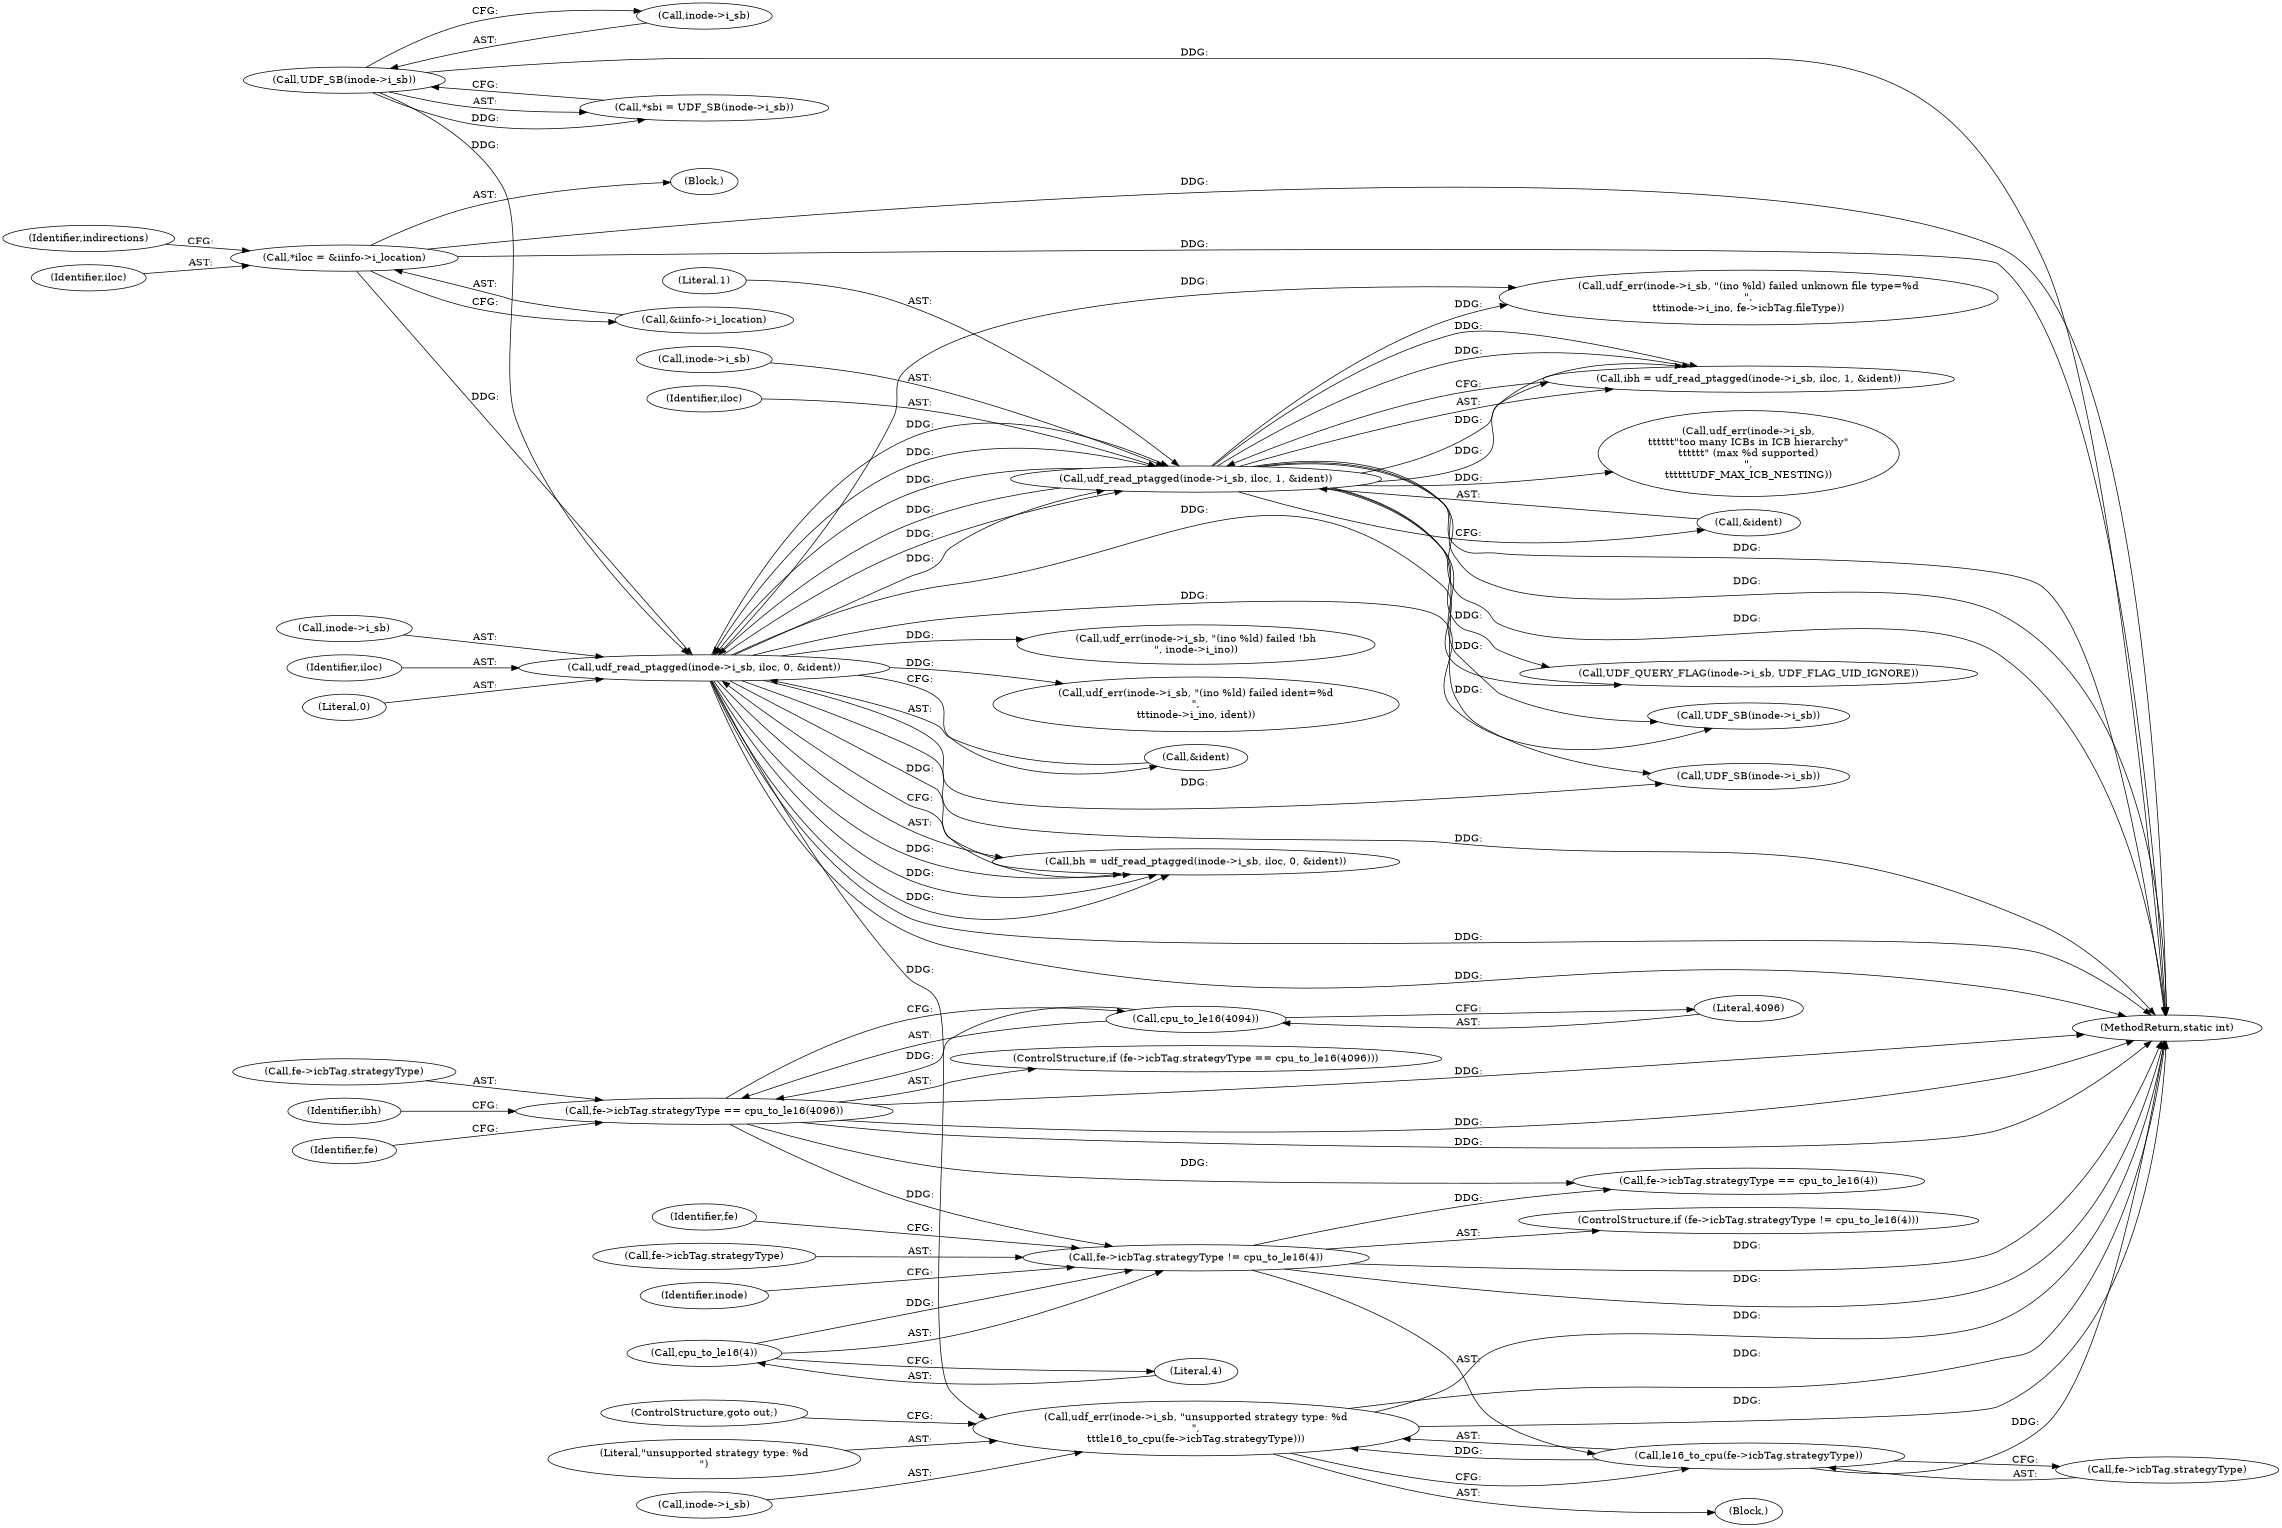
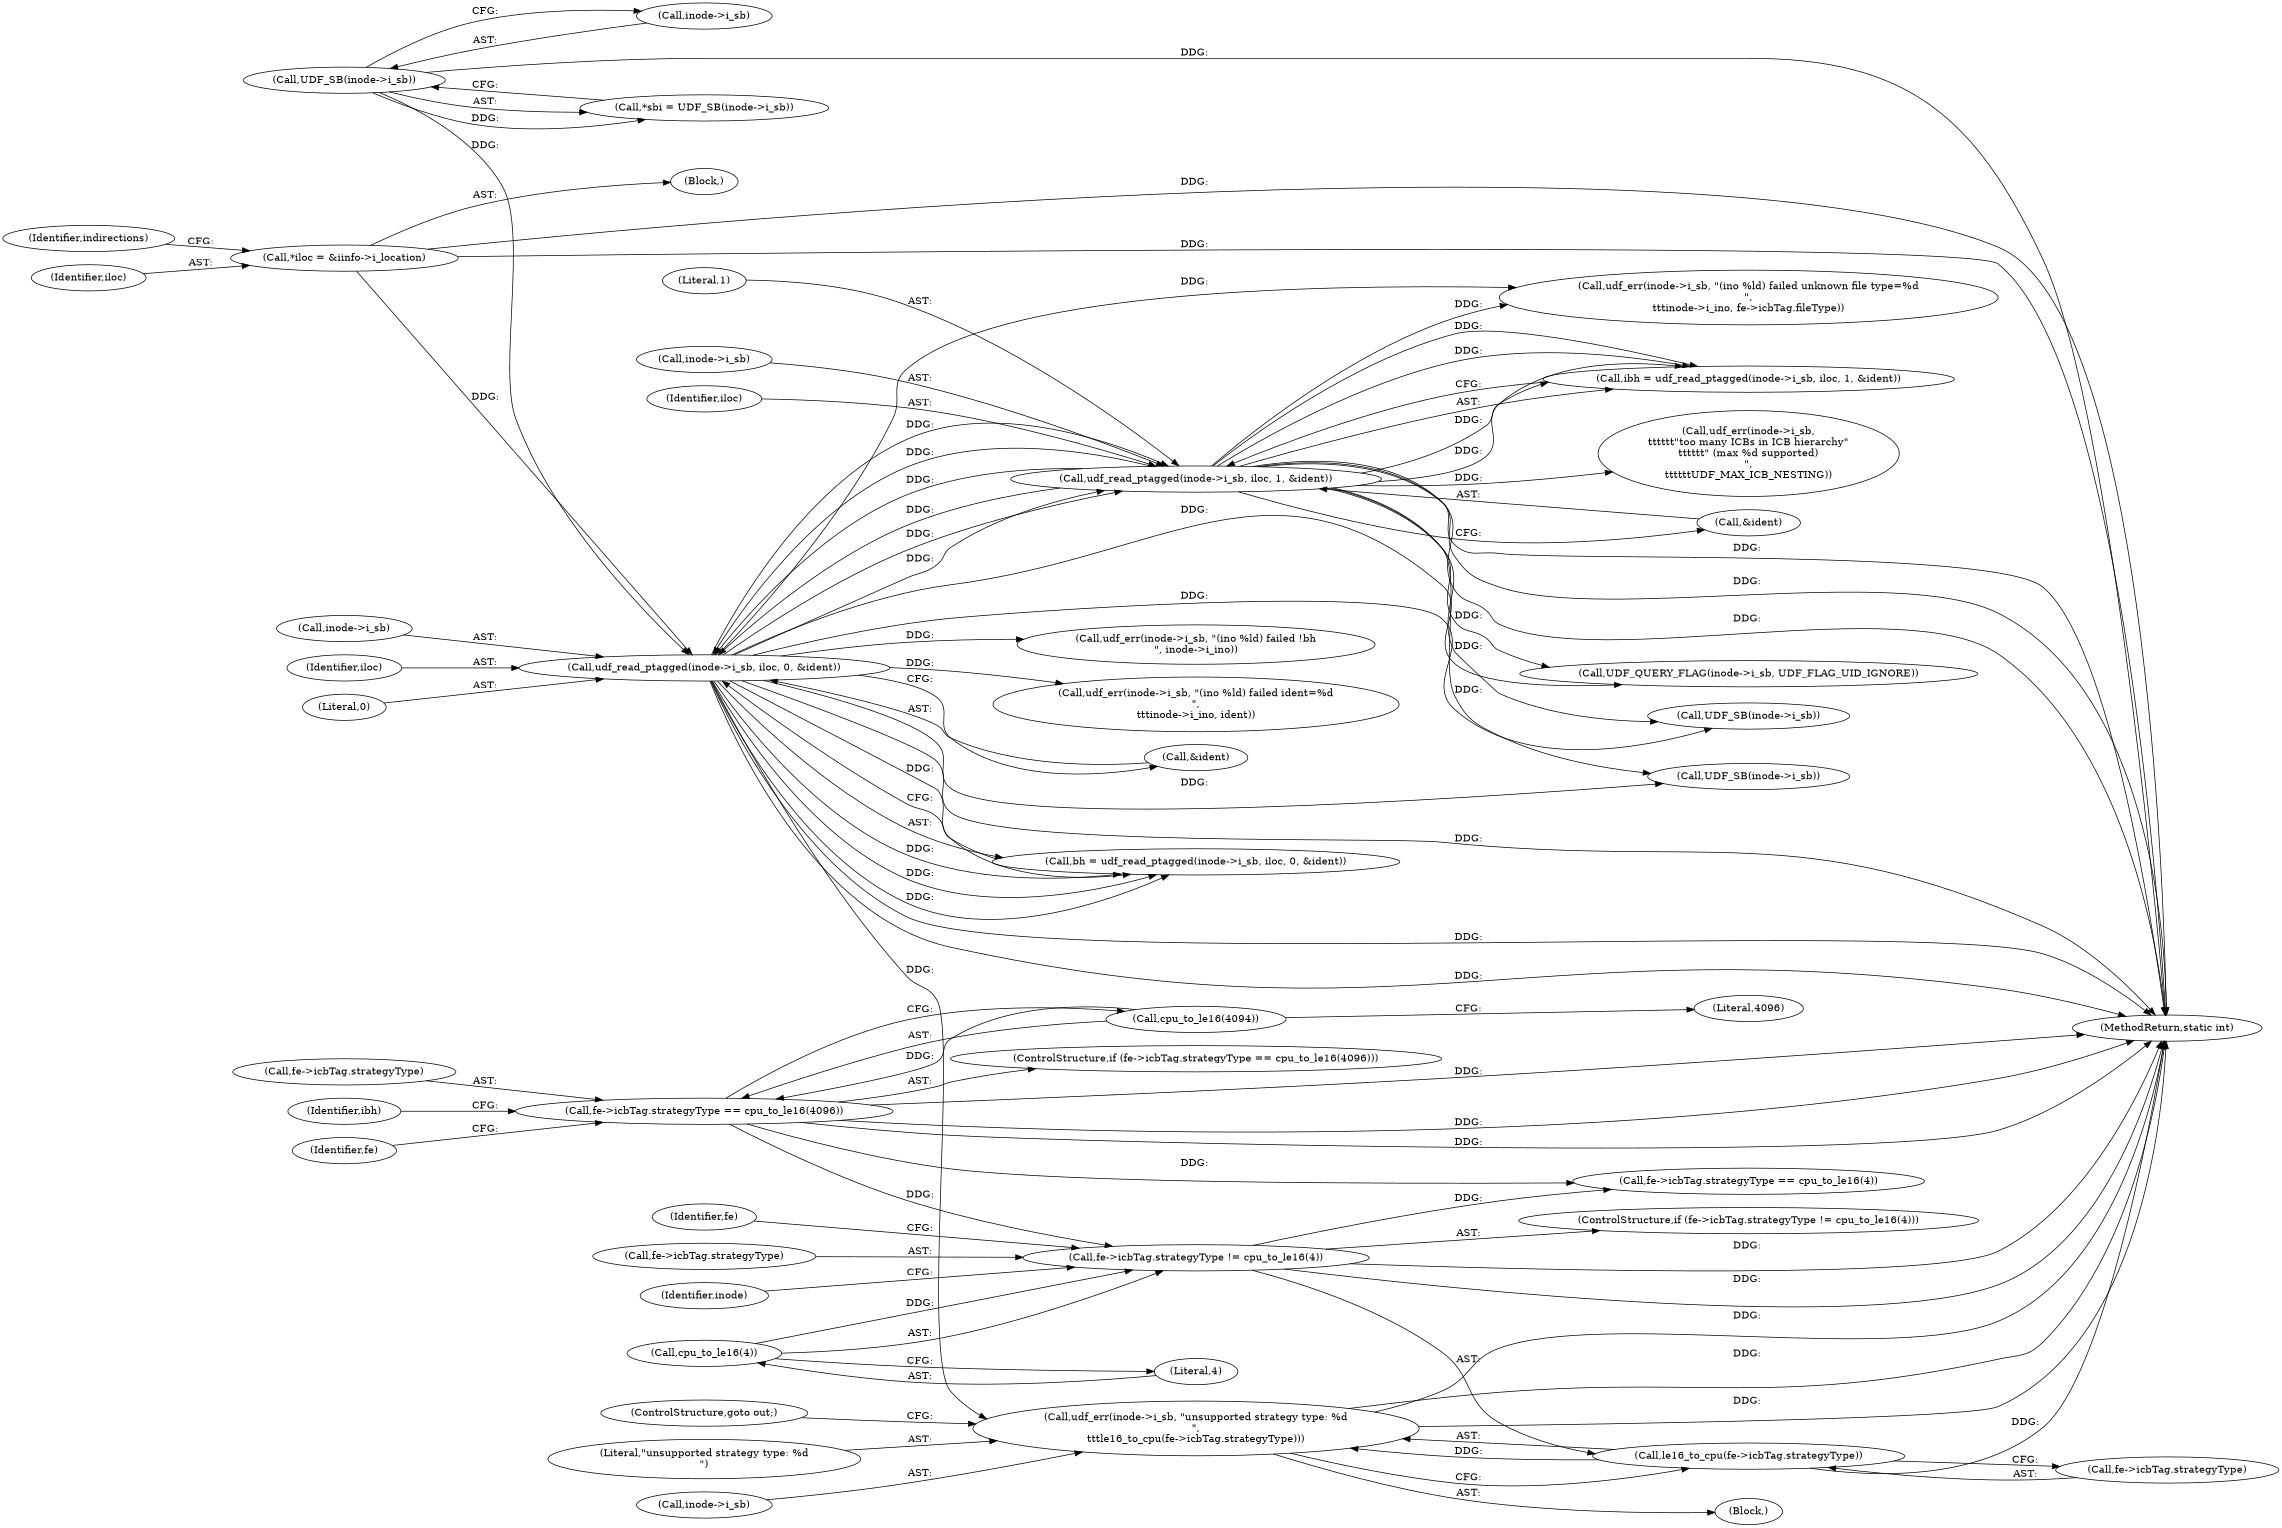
(704, 320) -> none
(1495, 1028) -> none
